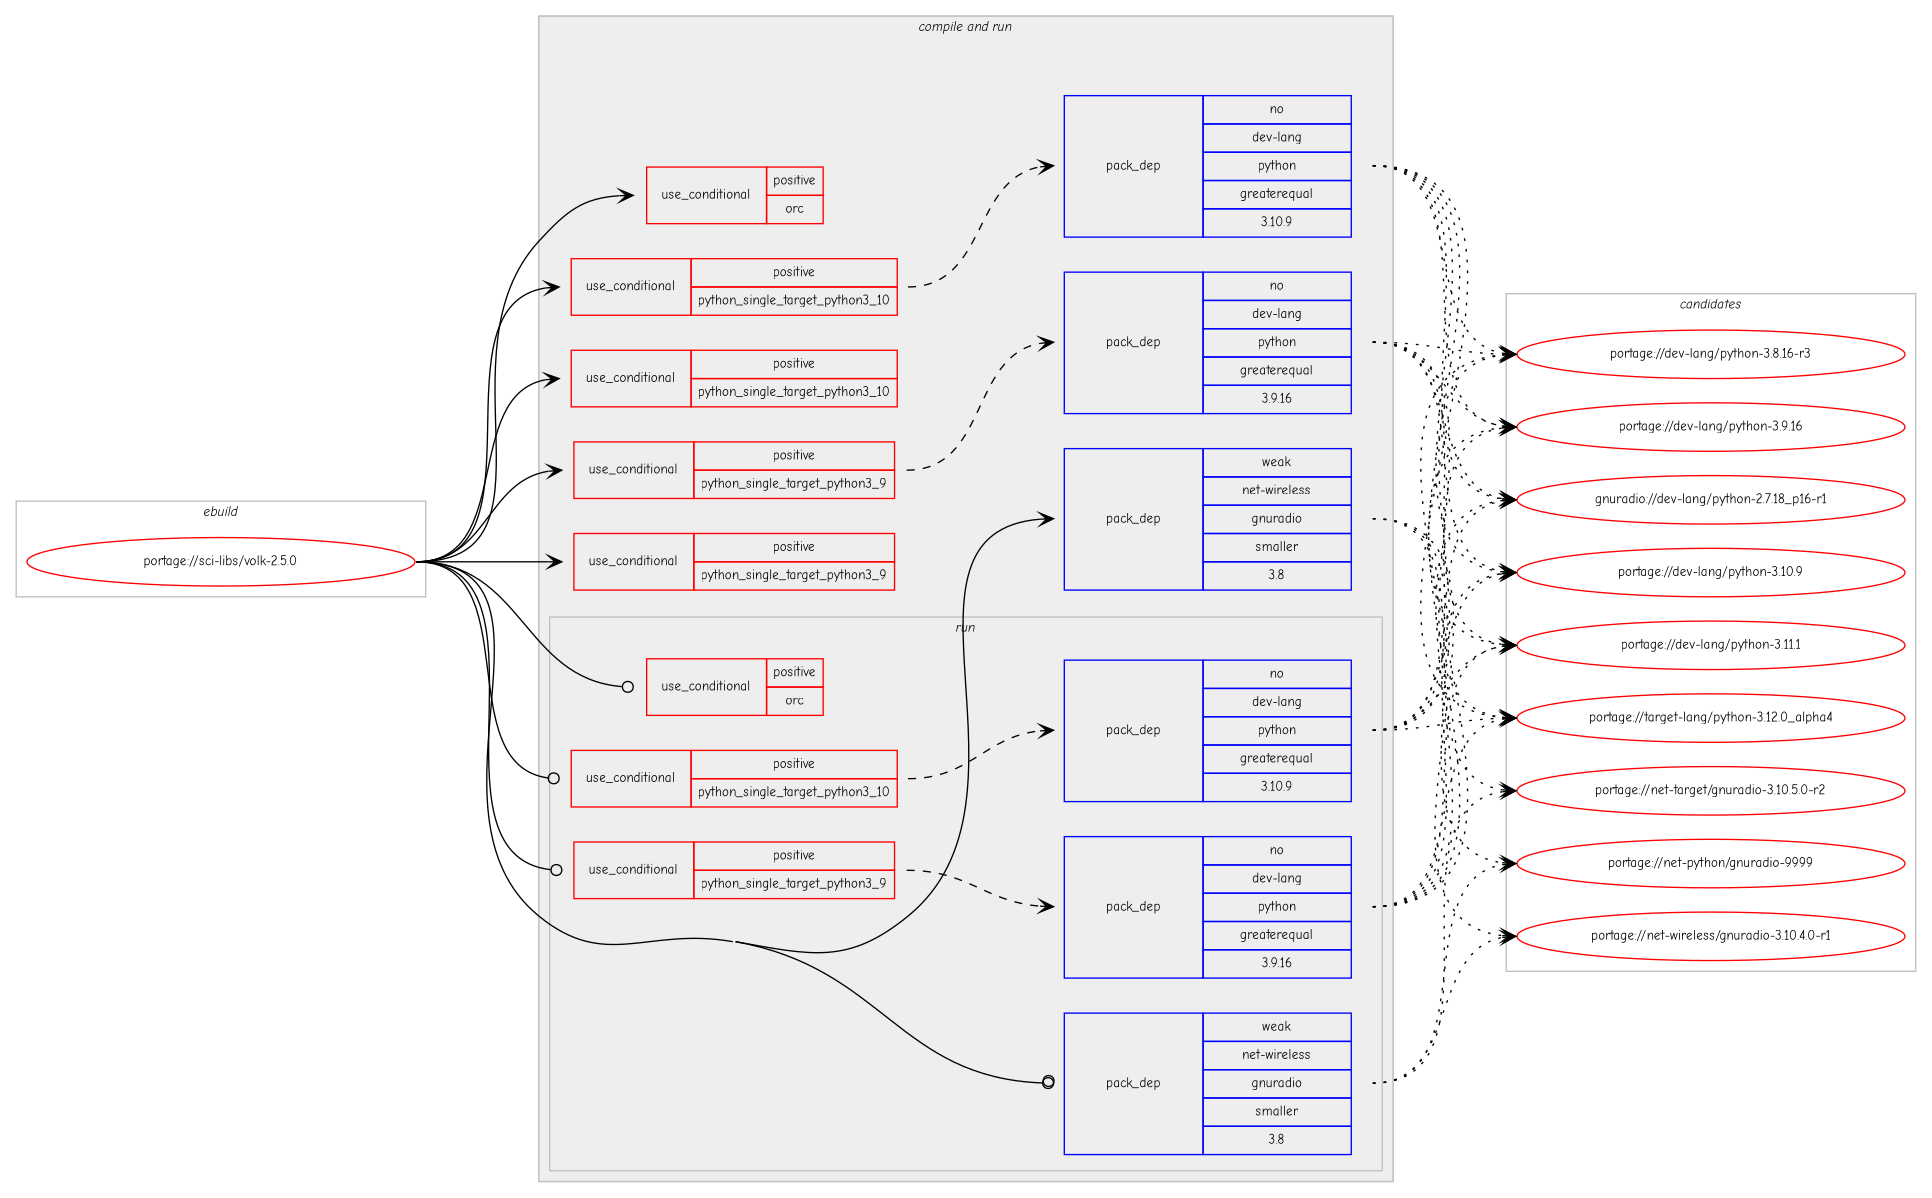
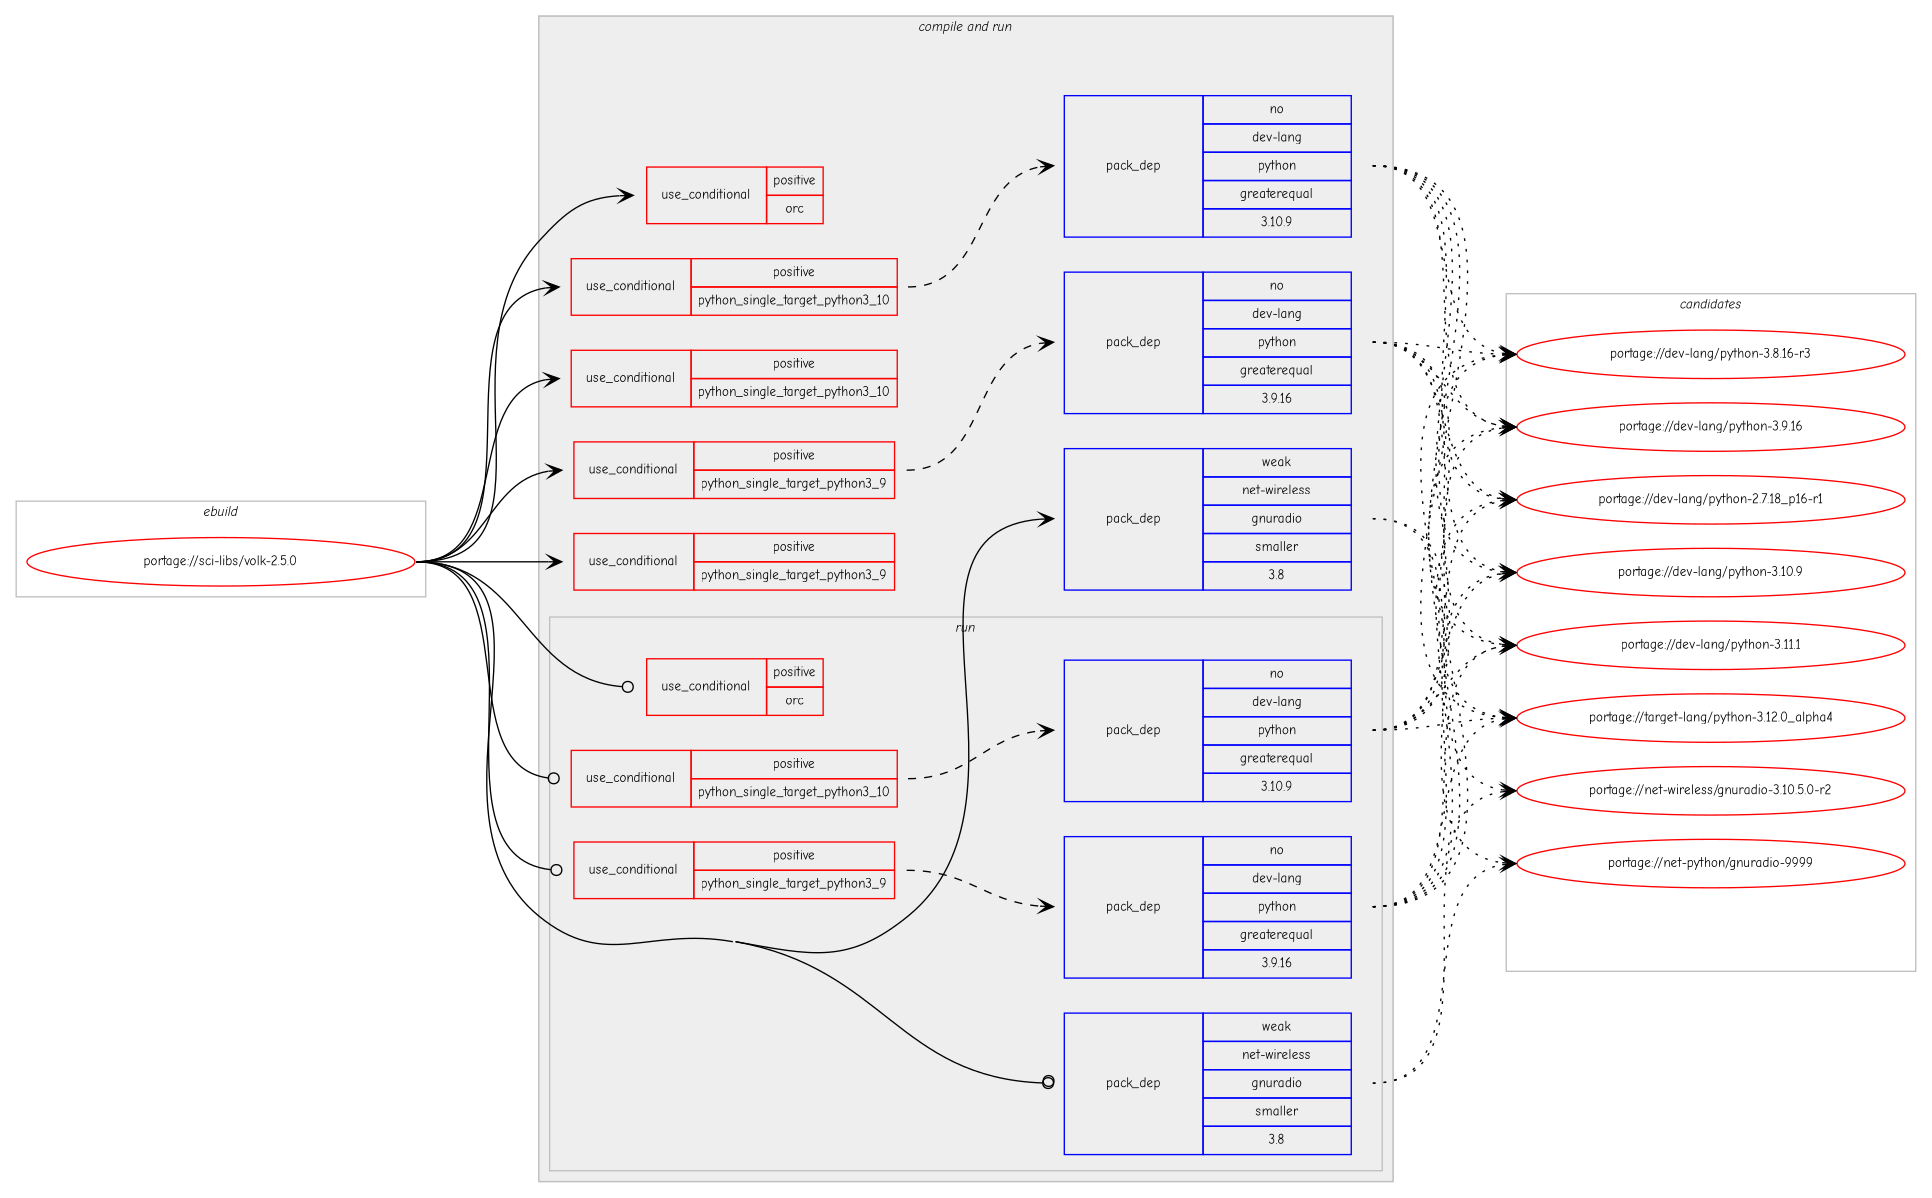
(1711, 500) -> (1711, 500)
(1711, 791) -> (1711, 791)
(1711, 936) -> none
